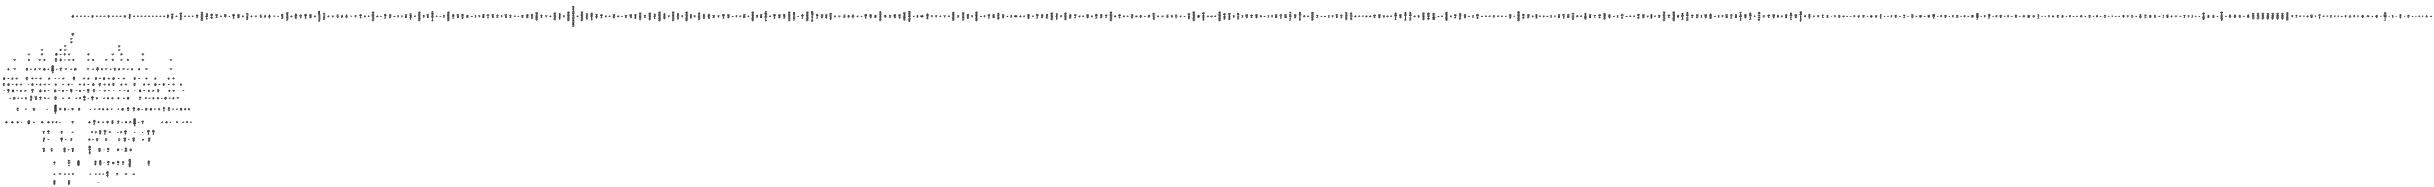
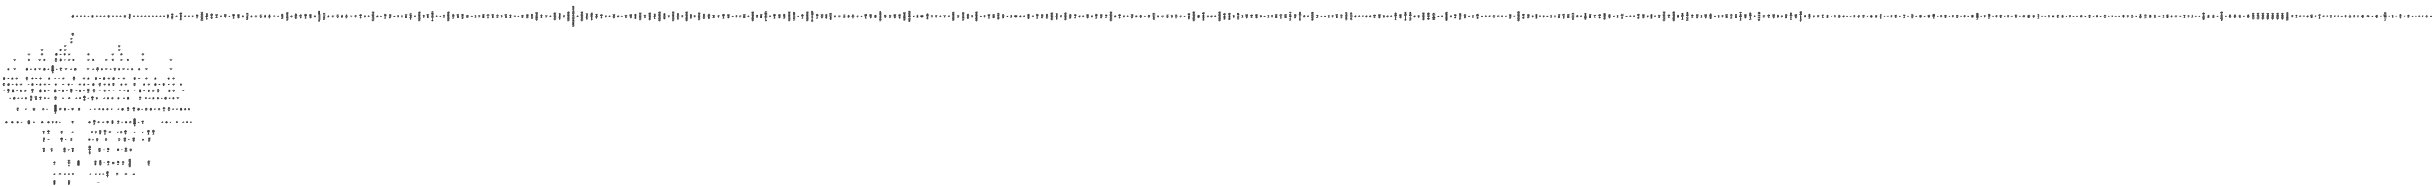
none -> (43, 109)
